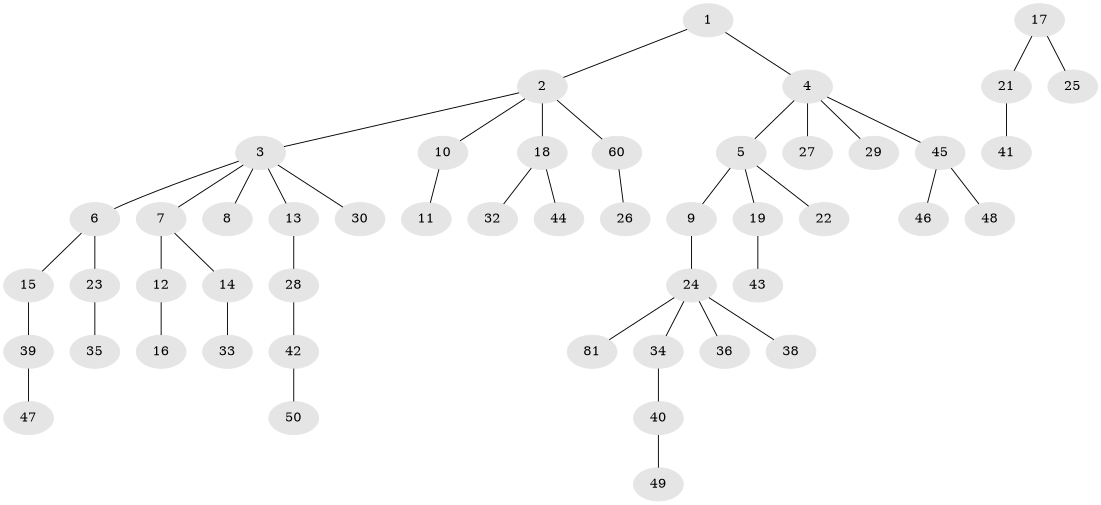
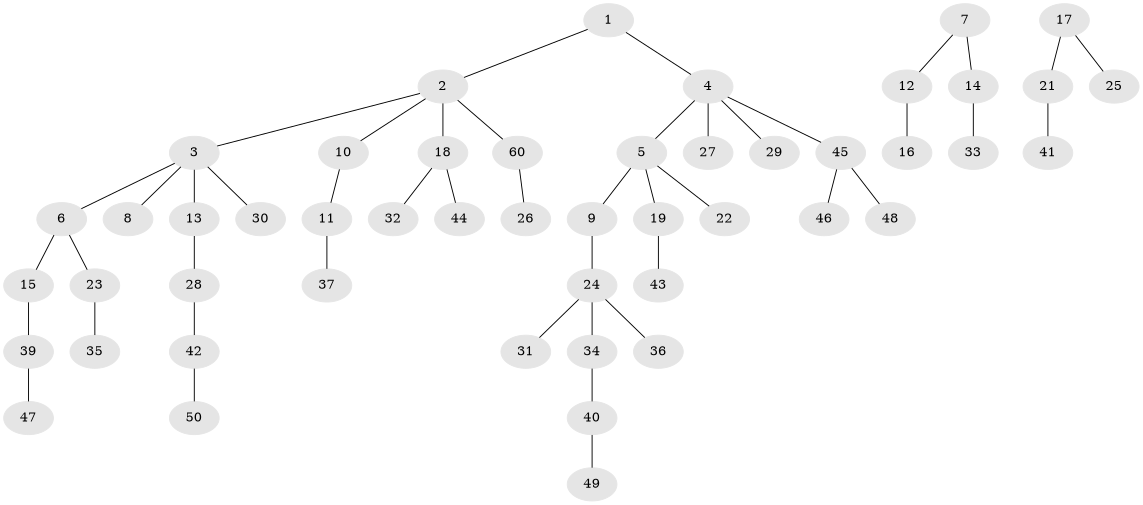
(211, 186) -> none
none -> (327, 285)
(592, 352) -> (526, 352)
(791, 352) -> none
